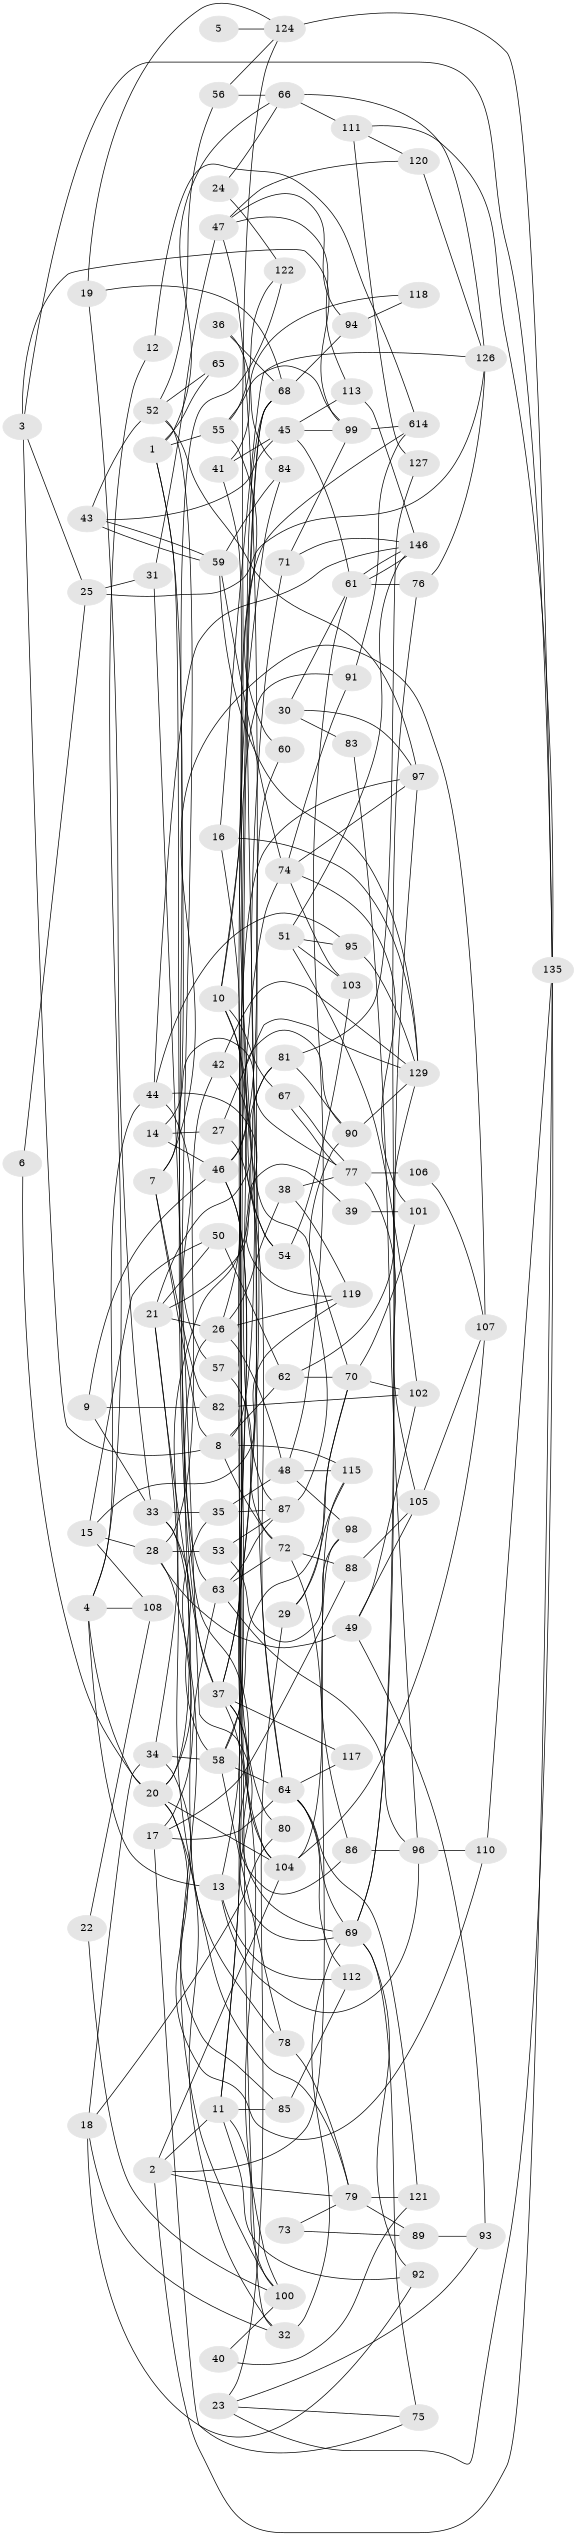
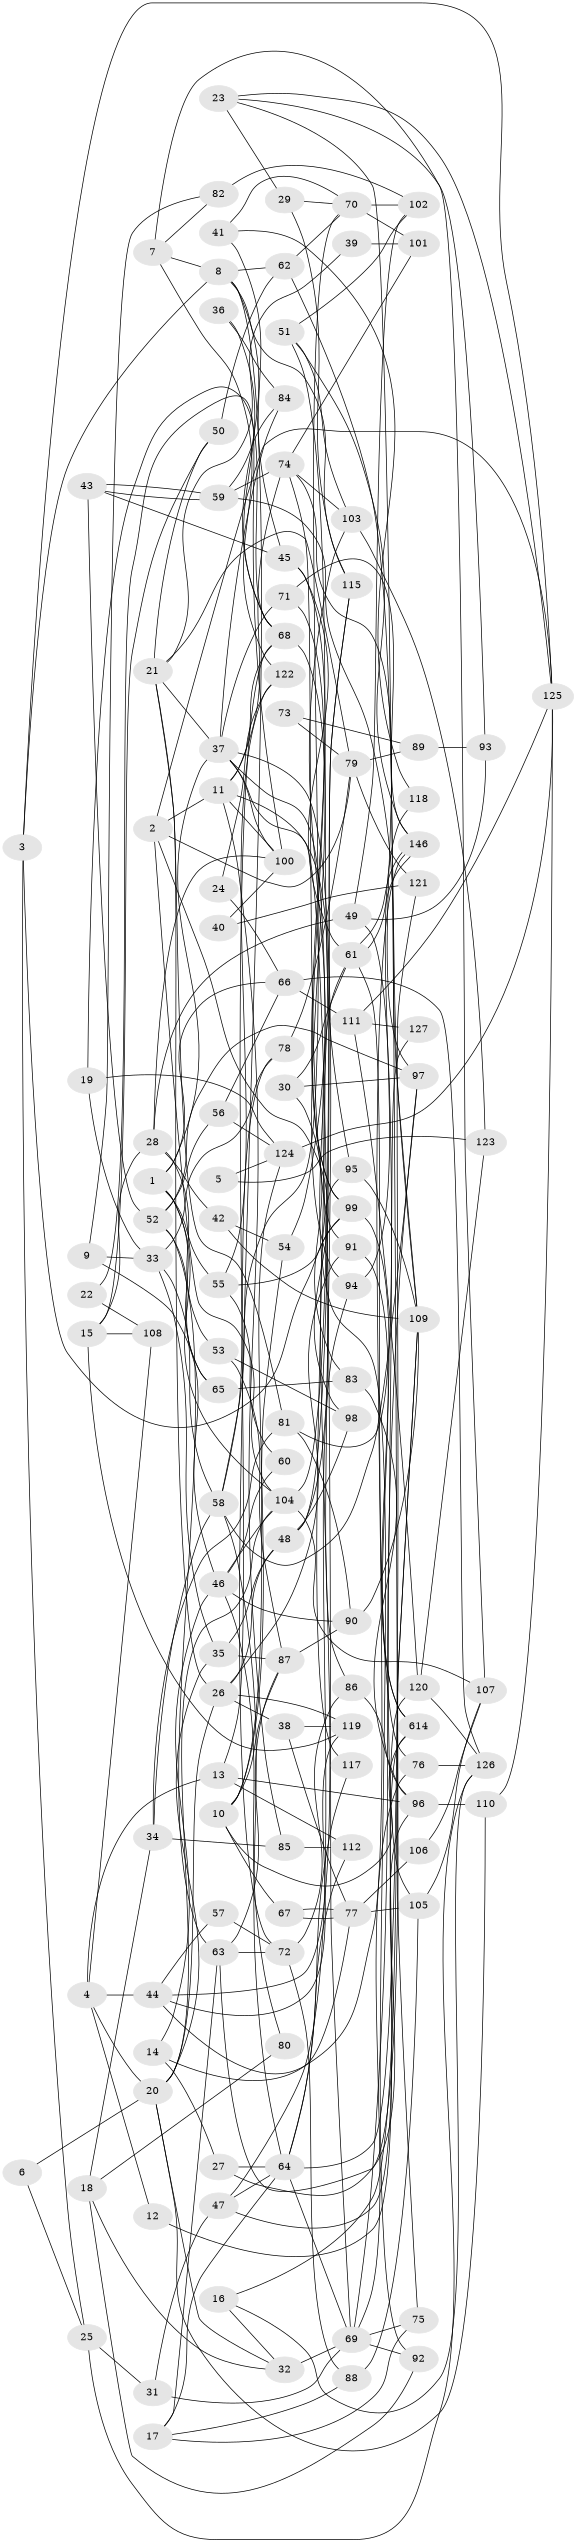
(352, 392) -> none
(553, 970) -> (553, 696)
(419, 1074) -> (419, 1319)
none -> (486, 1142)
none -> (295, 1384)
